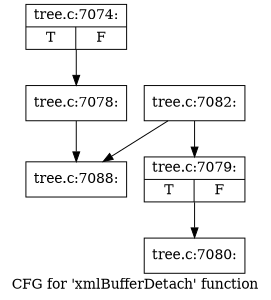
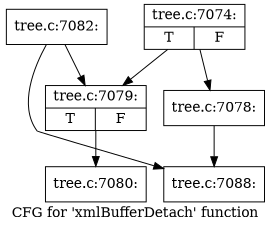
none -> (149, 64)
